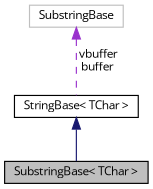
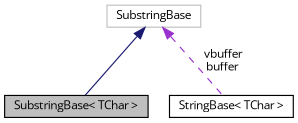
(76, 145) -> (111, 66)
